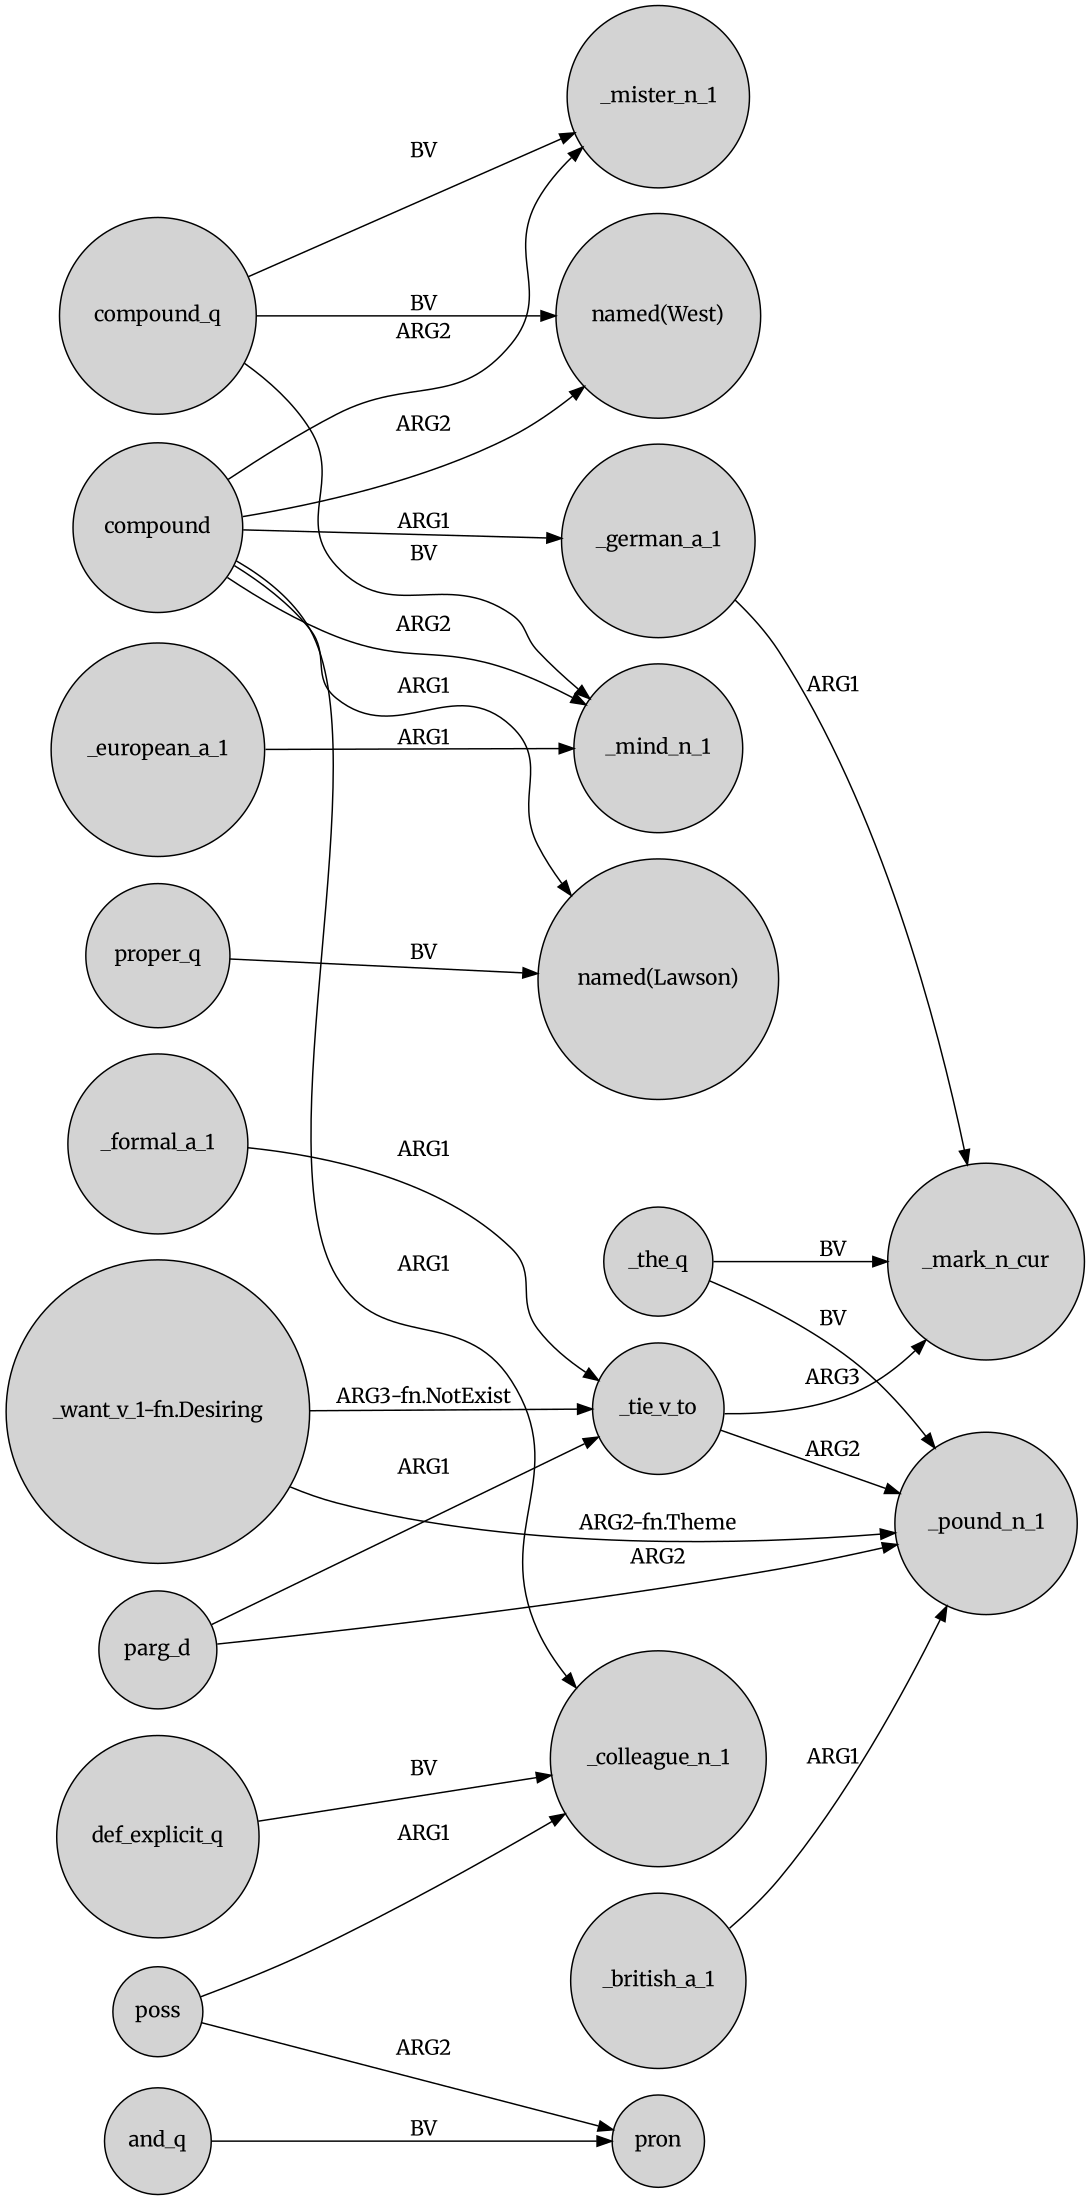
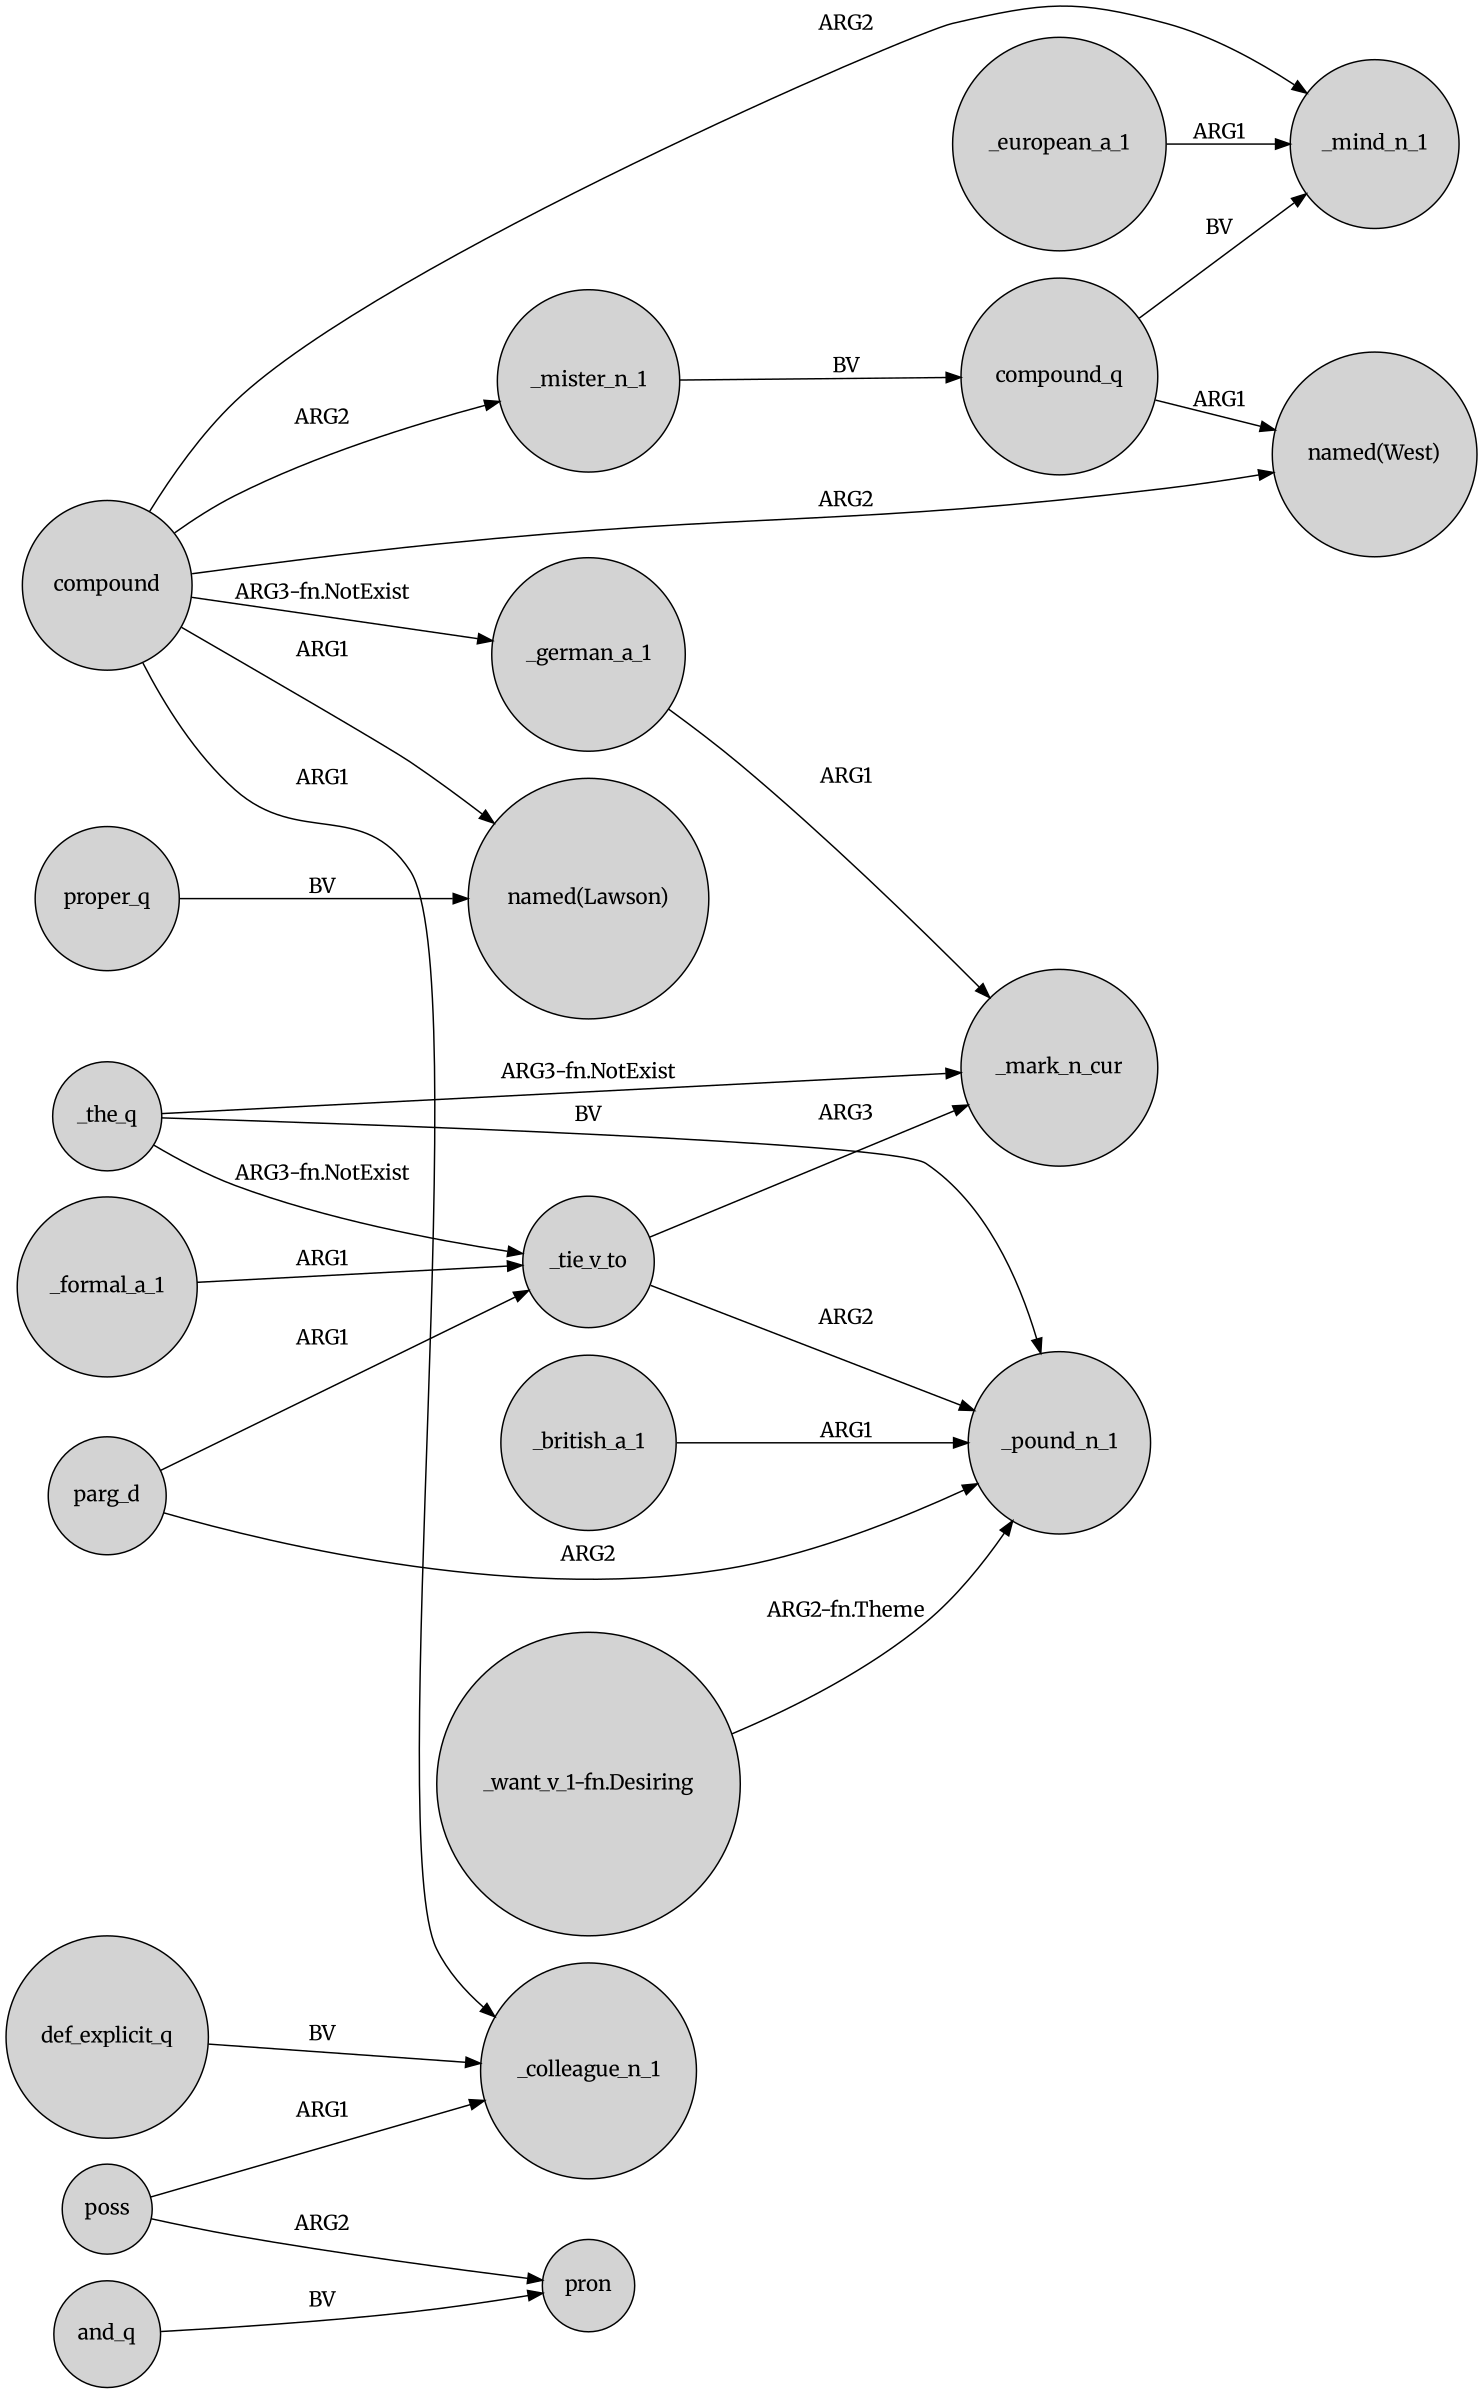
(405, 208) -> (813, 379)
(424, 305) -> (1219, 401)
(424, 522) -> (323, 593)
(833, 1251) -> (589, 1073)
(444, 1410) -> (326, 1214)
